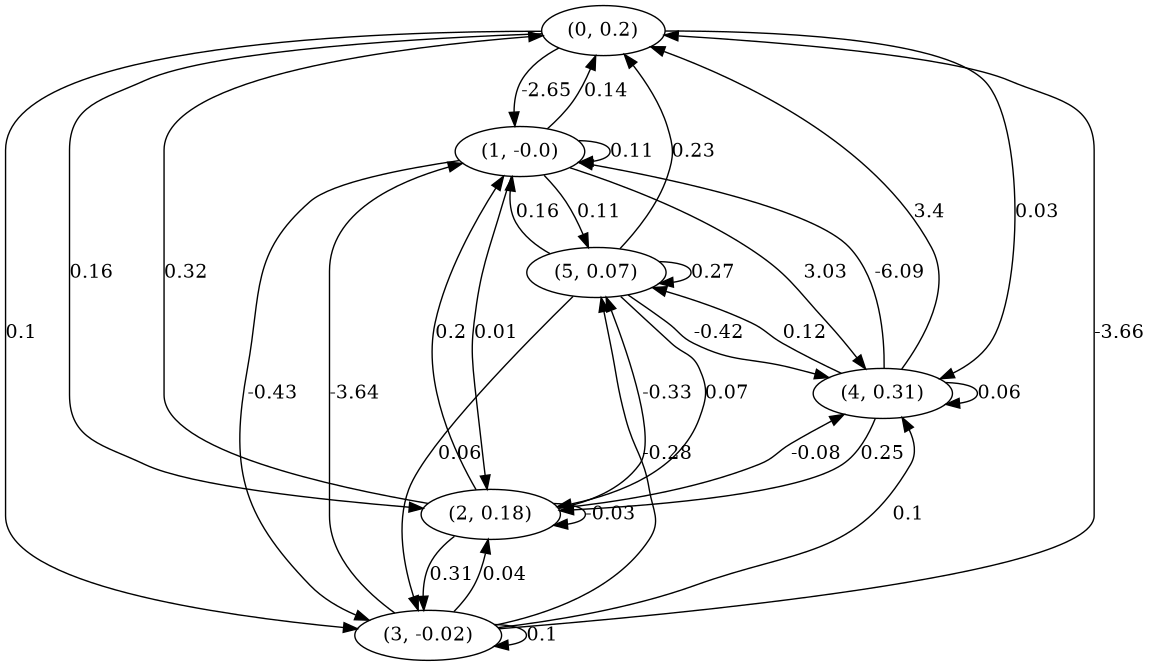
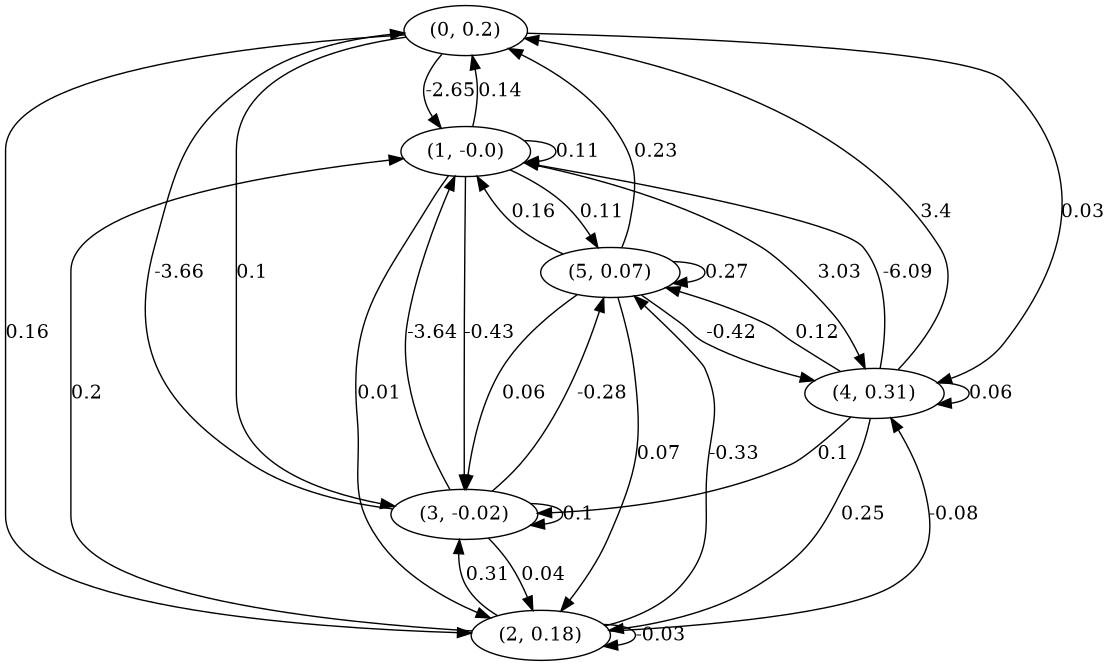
(164, 222) -> none
(738, 572) -> (719, 489)
